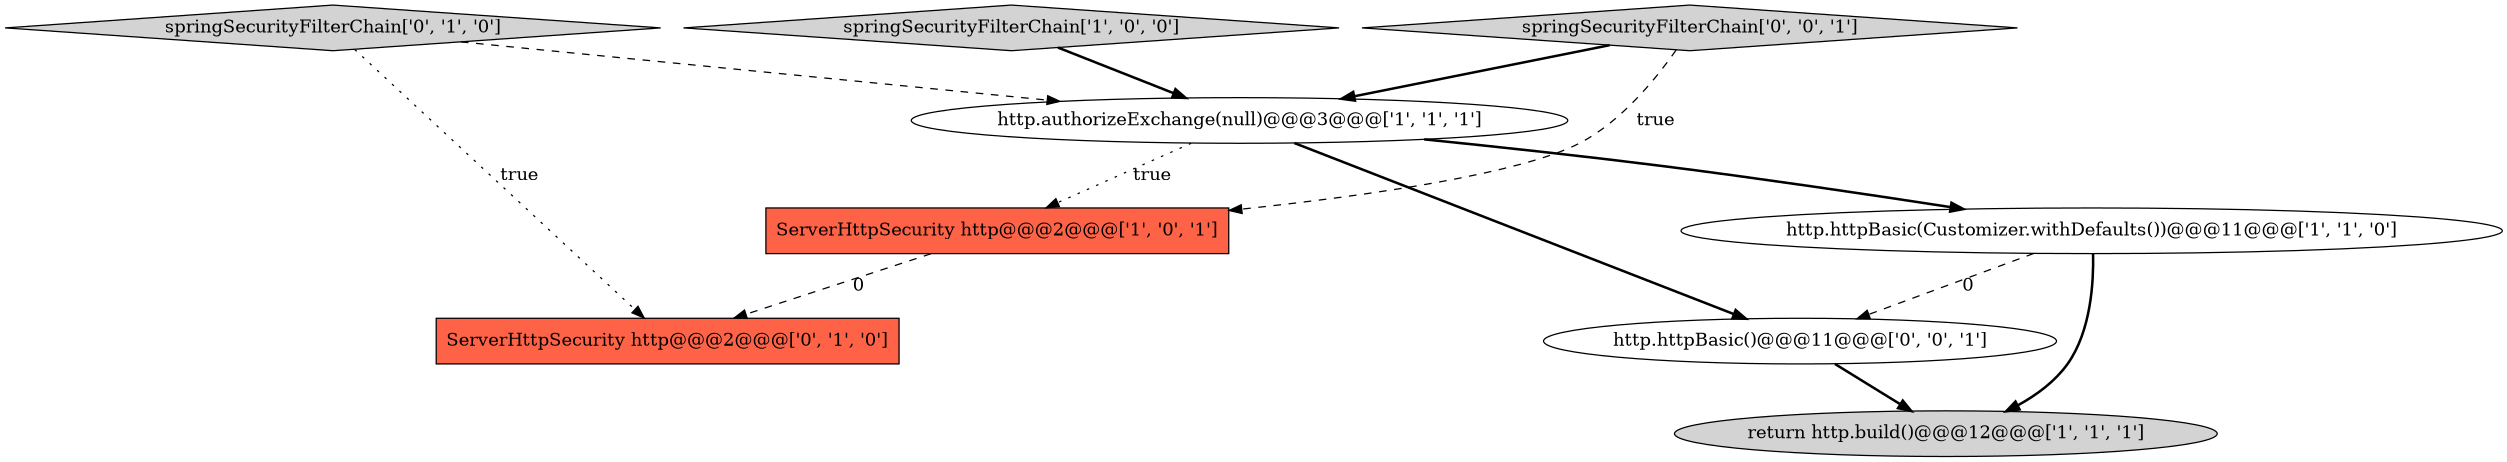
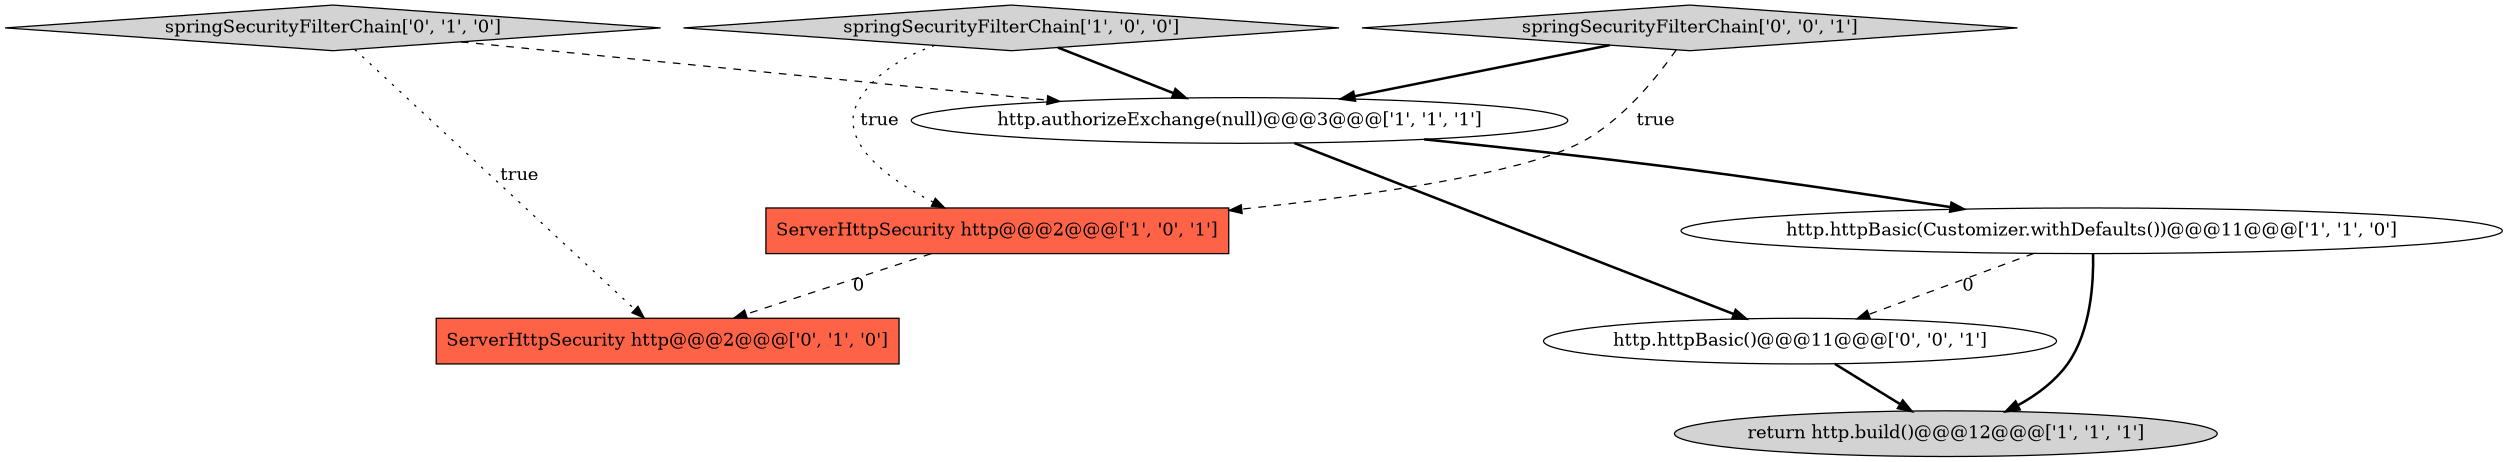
(1124, 173) -> (854, 122)
